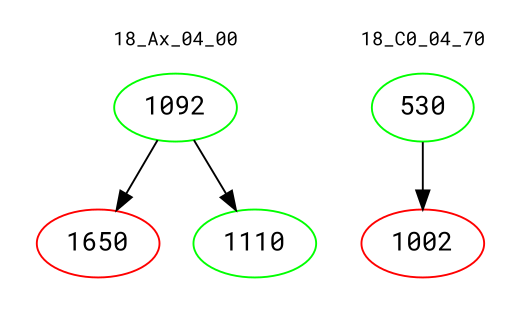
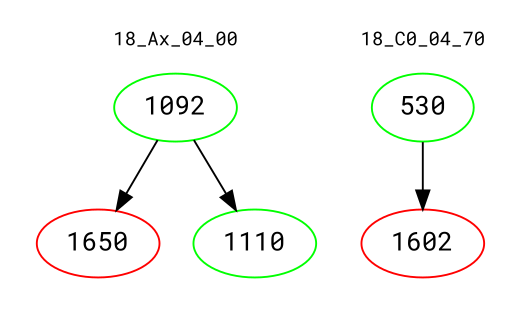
(423, 243) -> (423, 243)
